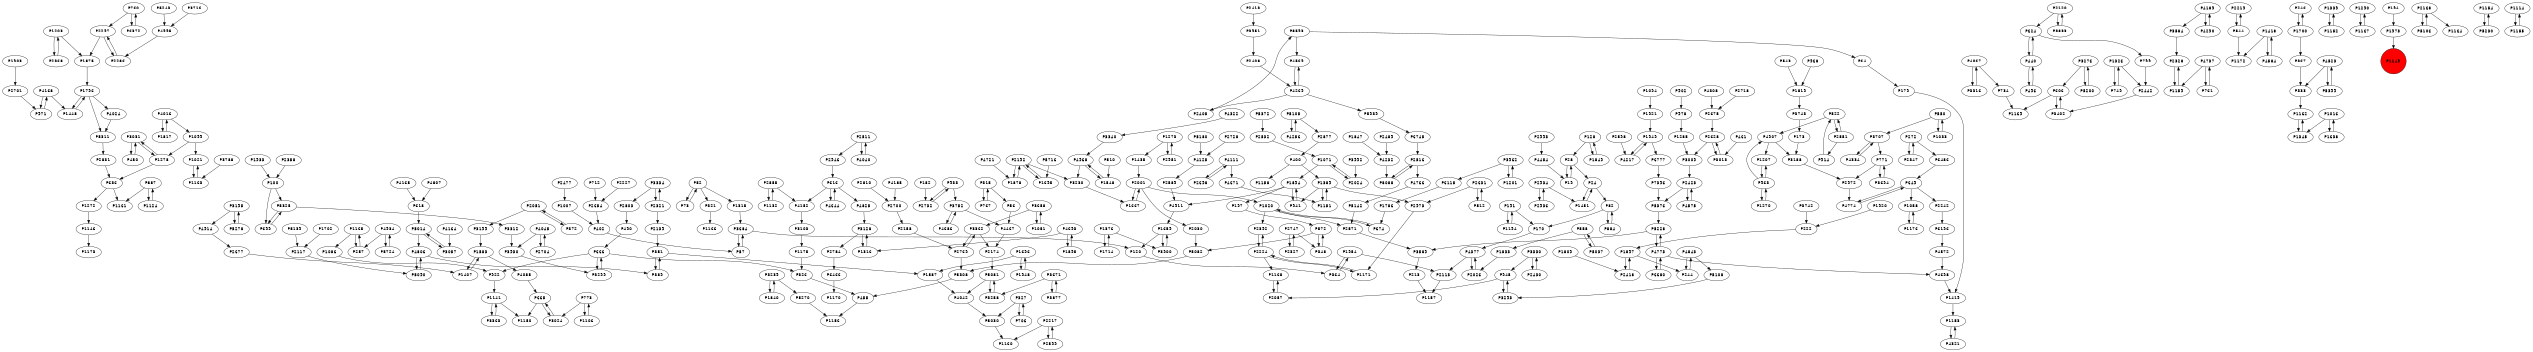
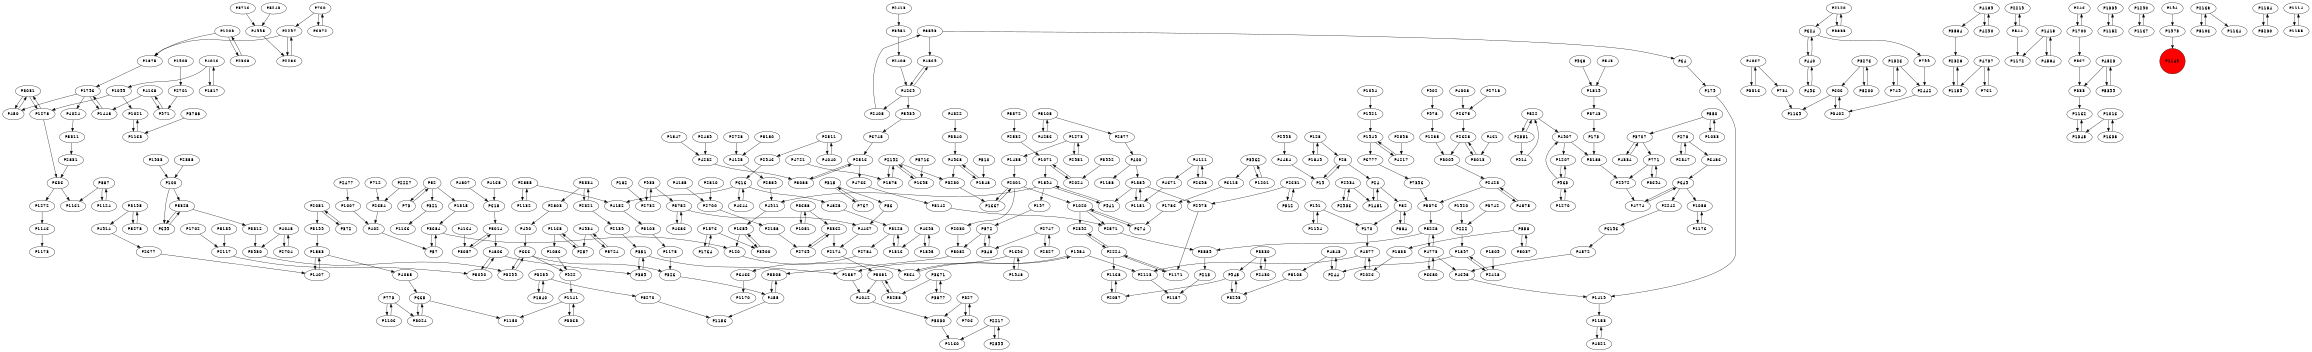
(94, 113) -> (51, 101)
(1911, 137) -> (1683, 137)
(1107, 252) -> (706, 252)
(961, 262) -> (776, 288)
